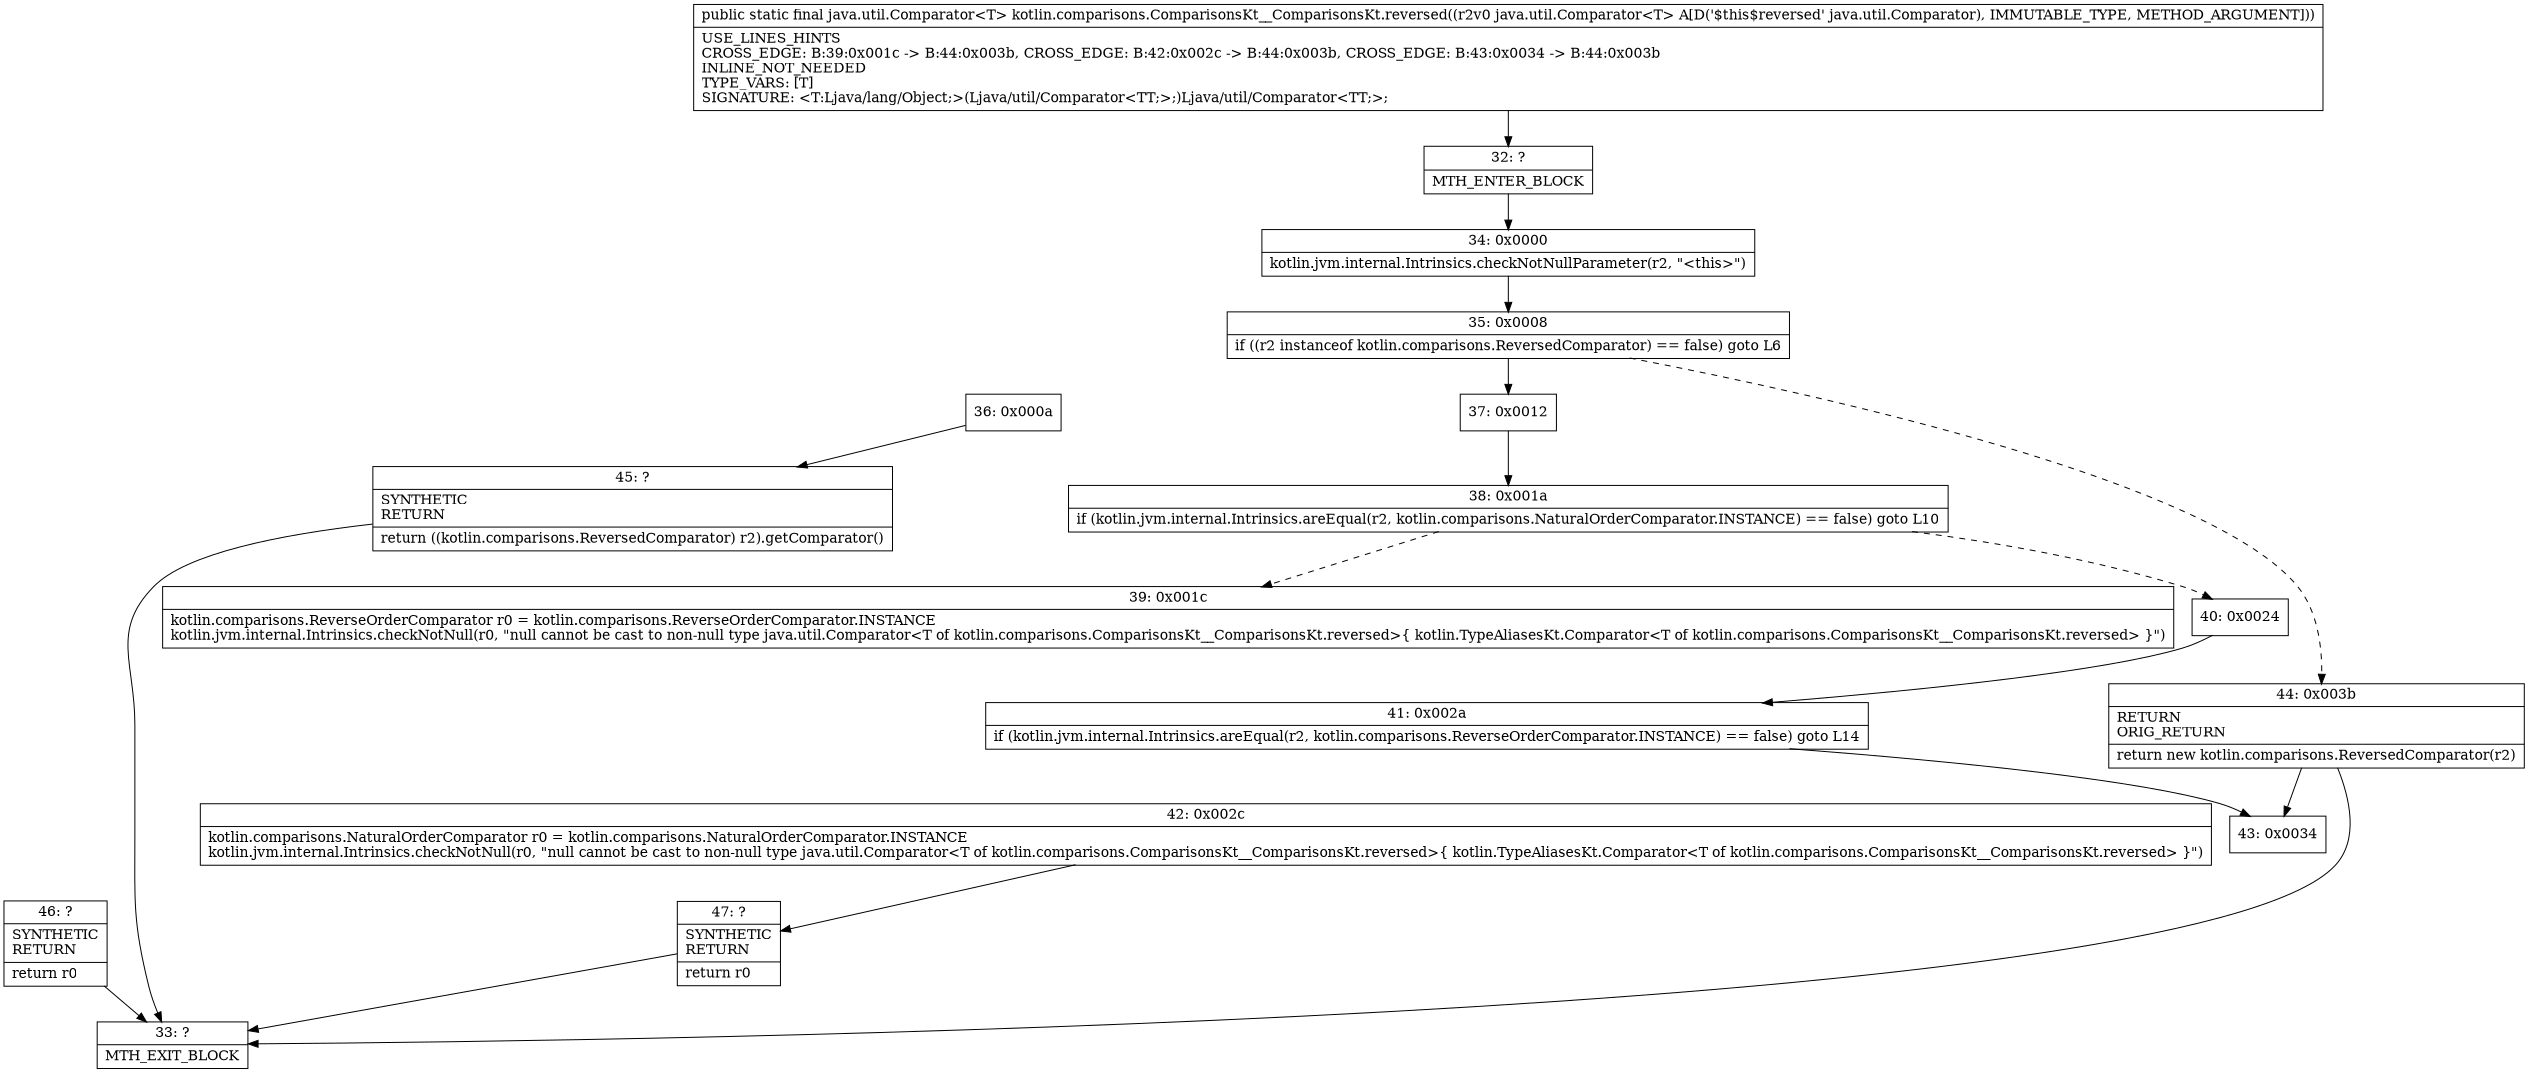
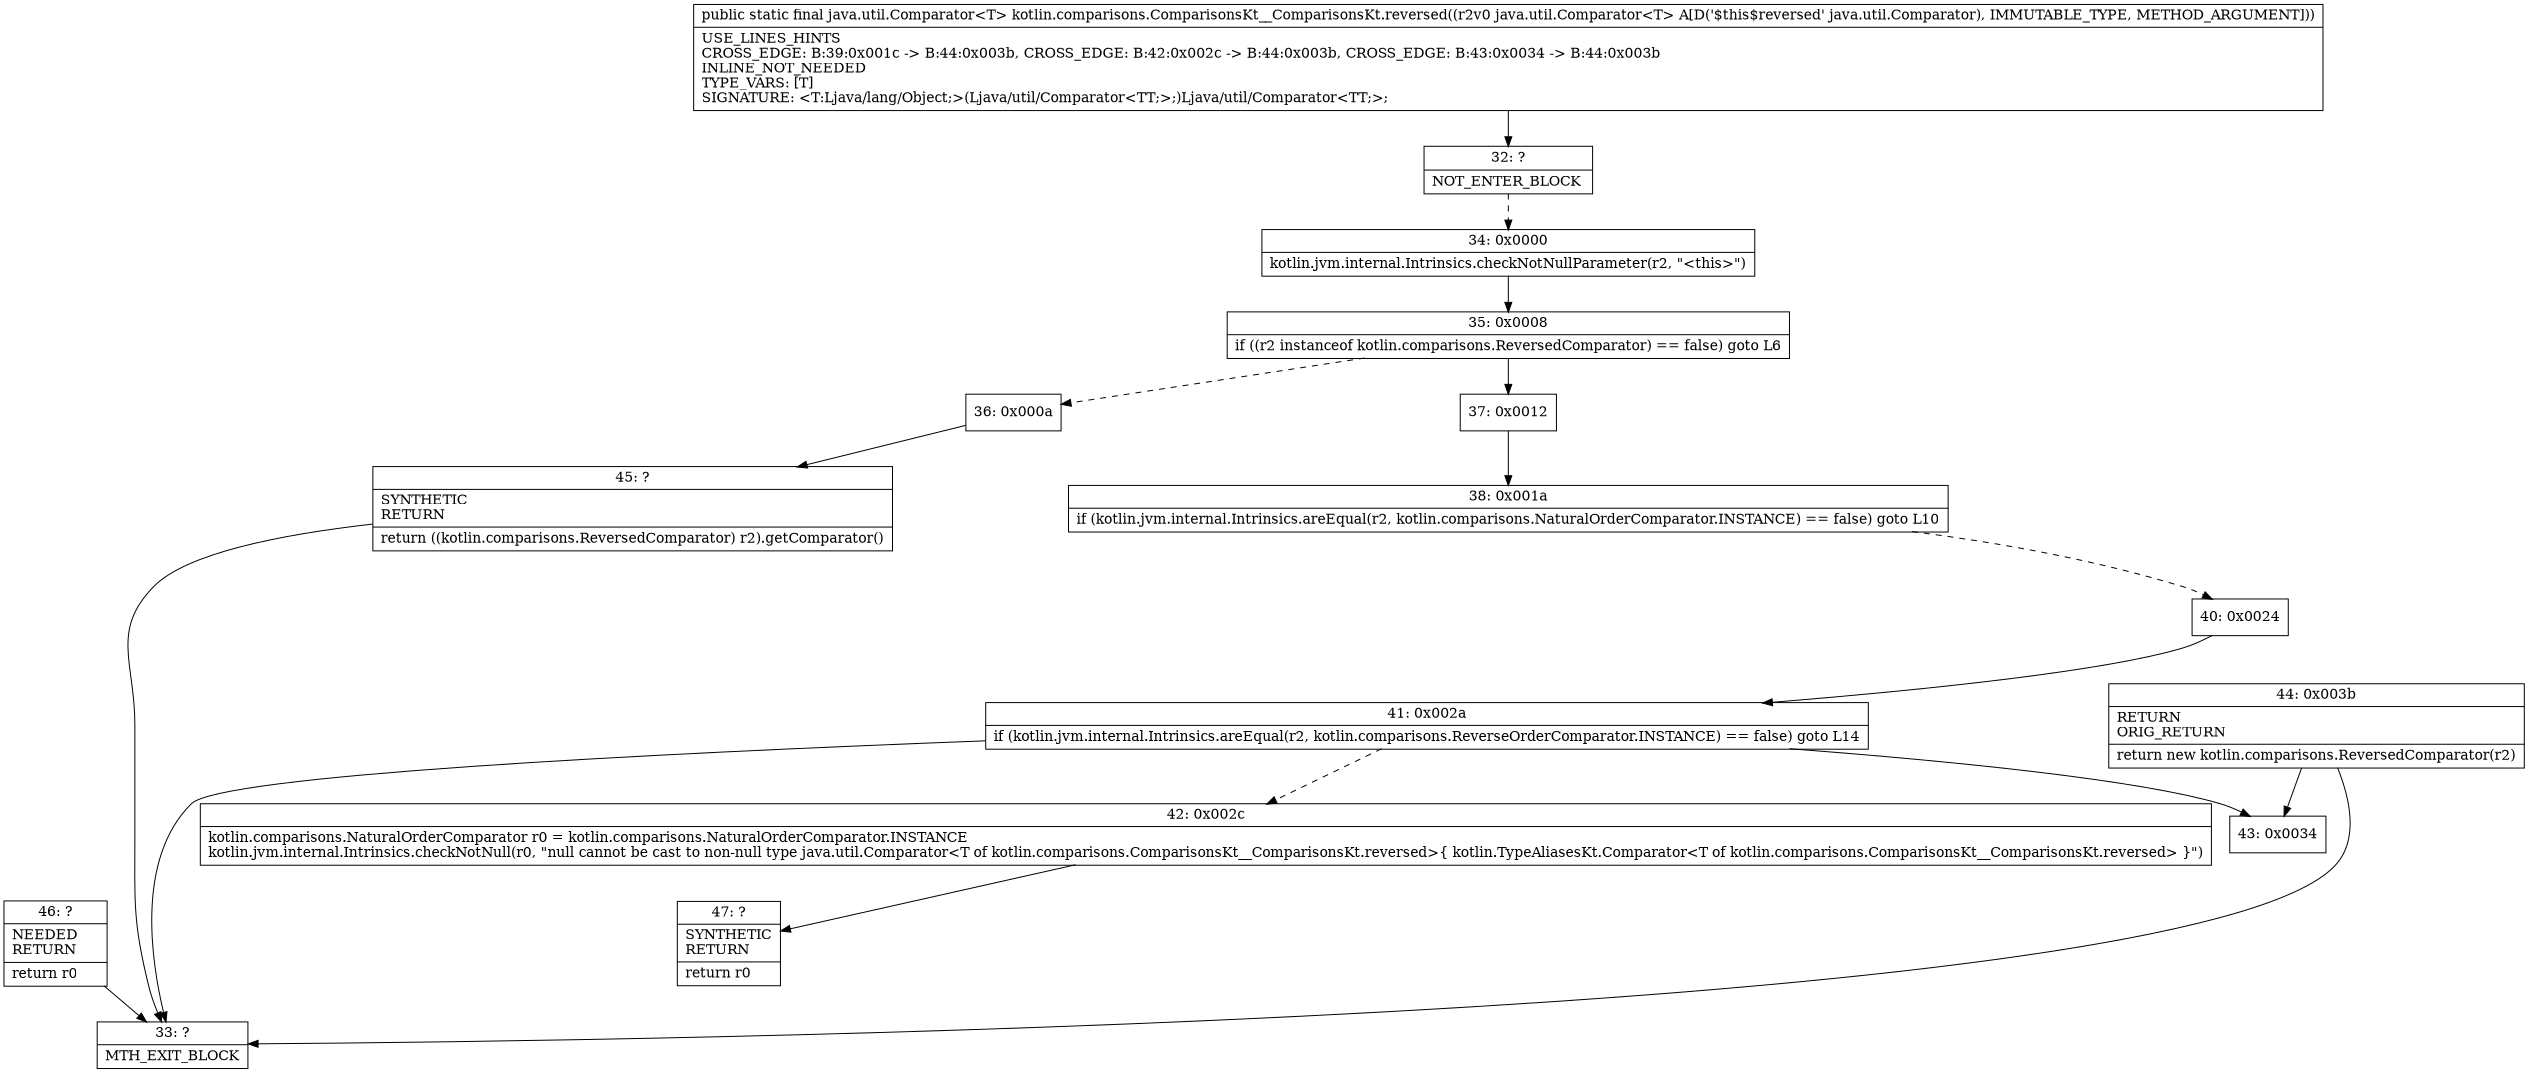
(1508, 181) -> (1507, 181)
(1508, 207) -> (1508, 207)
(2021, 452) -> (1218, 380)
(1168, 617) -> none
none -> (1329, 774)
(56, 935) -> (45, 935)
(468, 991) -> (477, 766)
